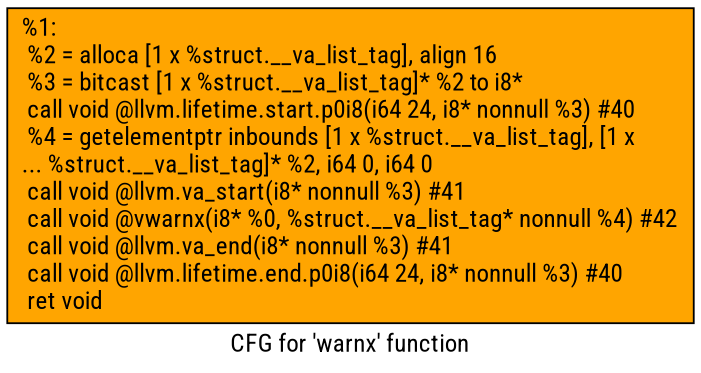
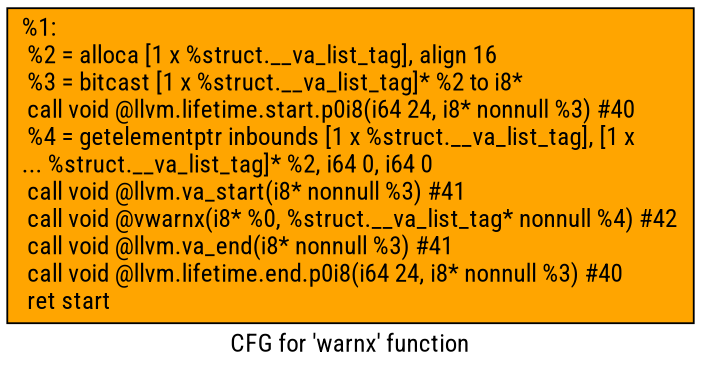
(63, 301) -> (66, 301)
